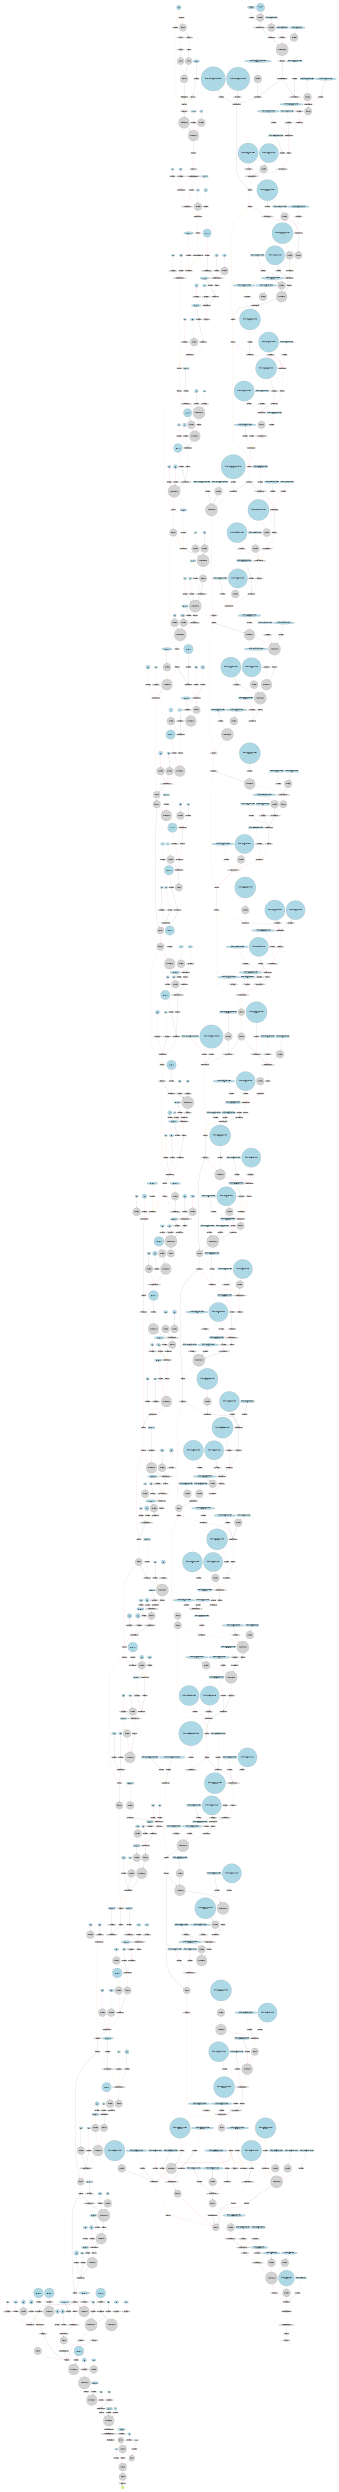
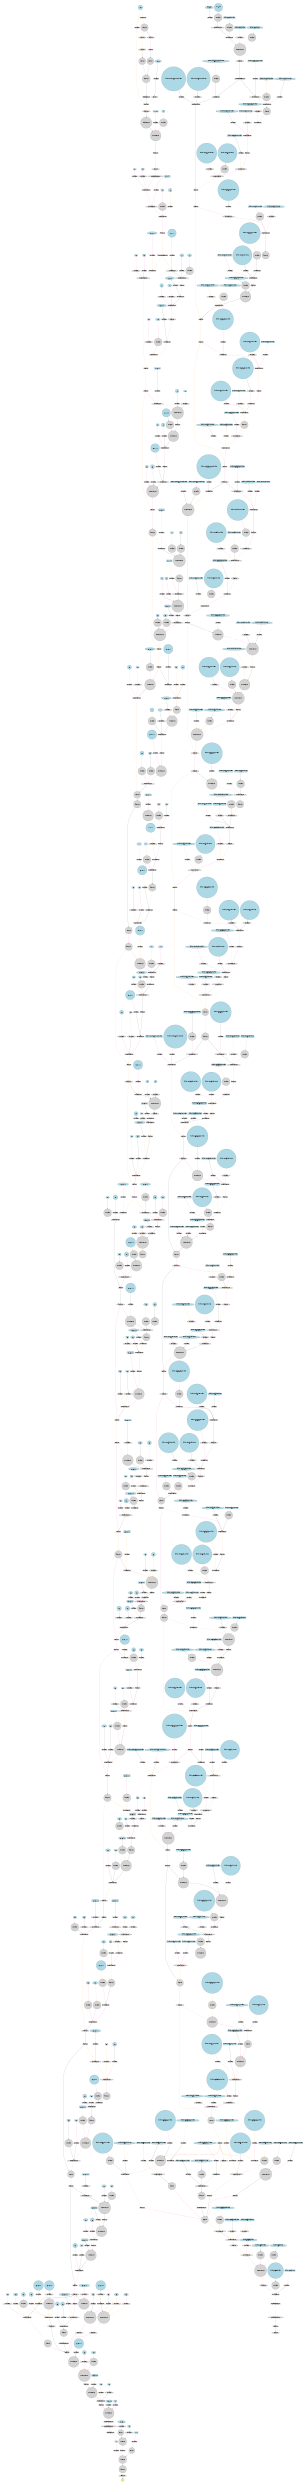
none -> (226, 425)
none -> (219, 1065)
(224, 1081) -> (191, 1082)
(243, 1269) -> none
